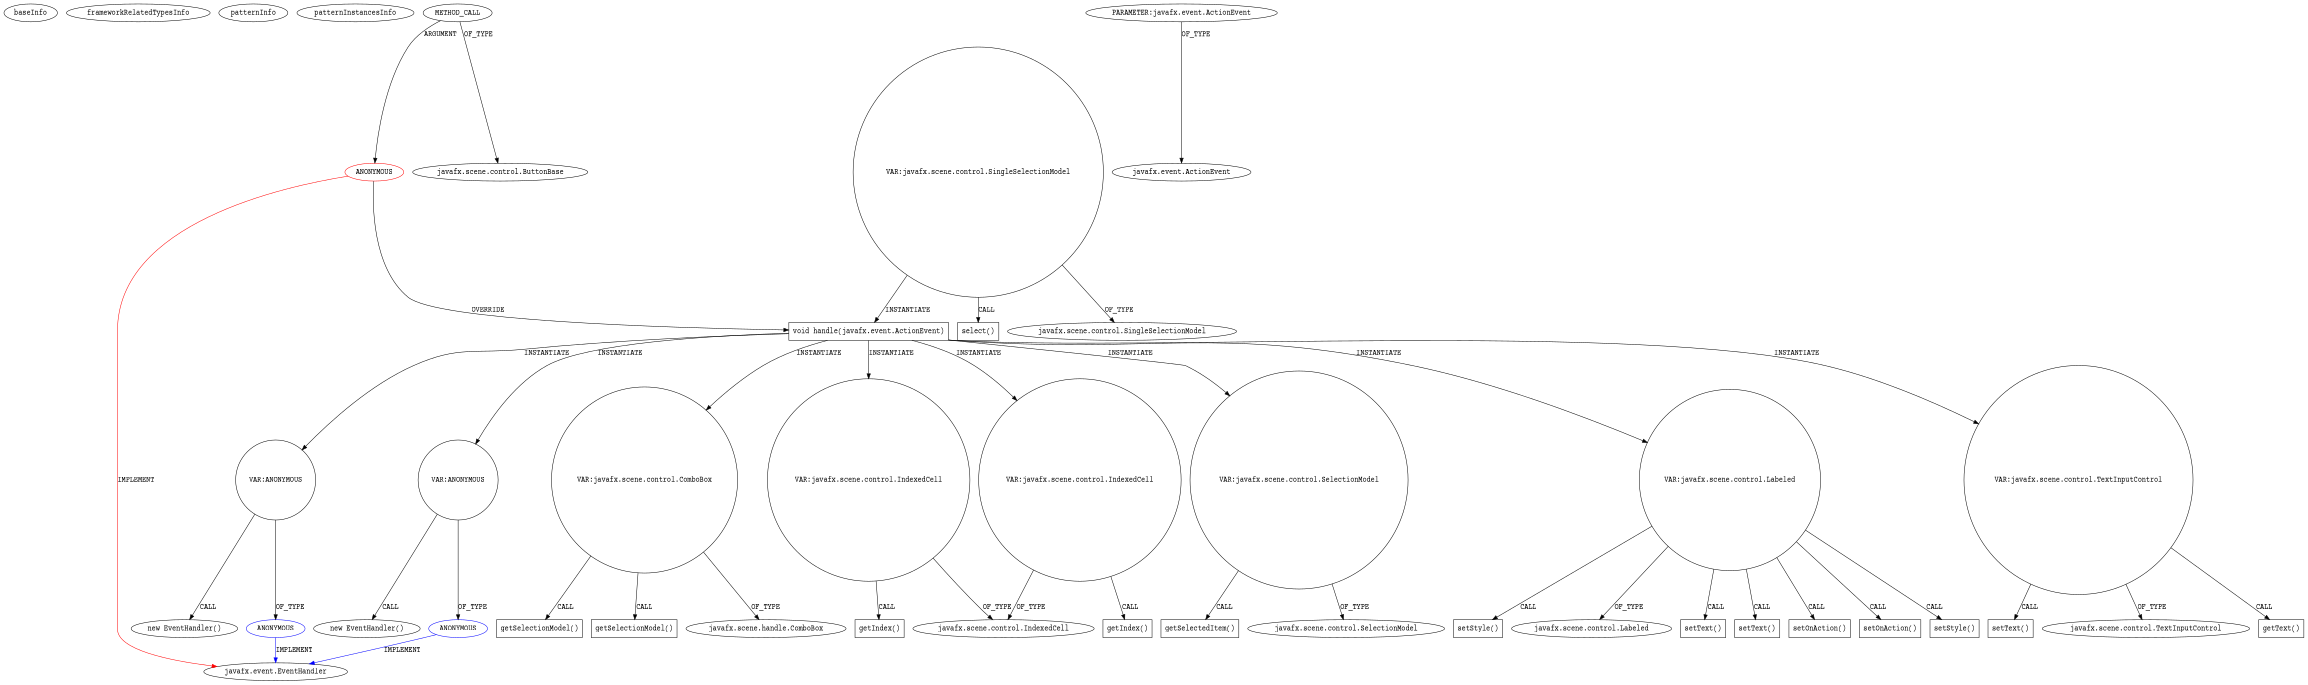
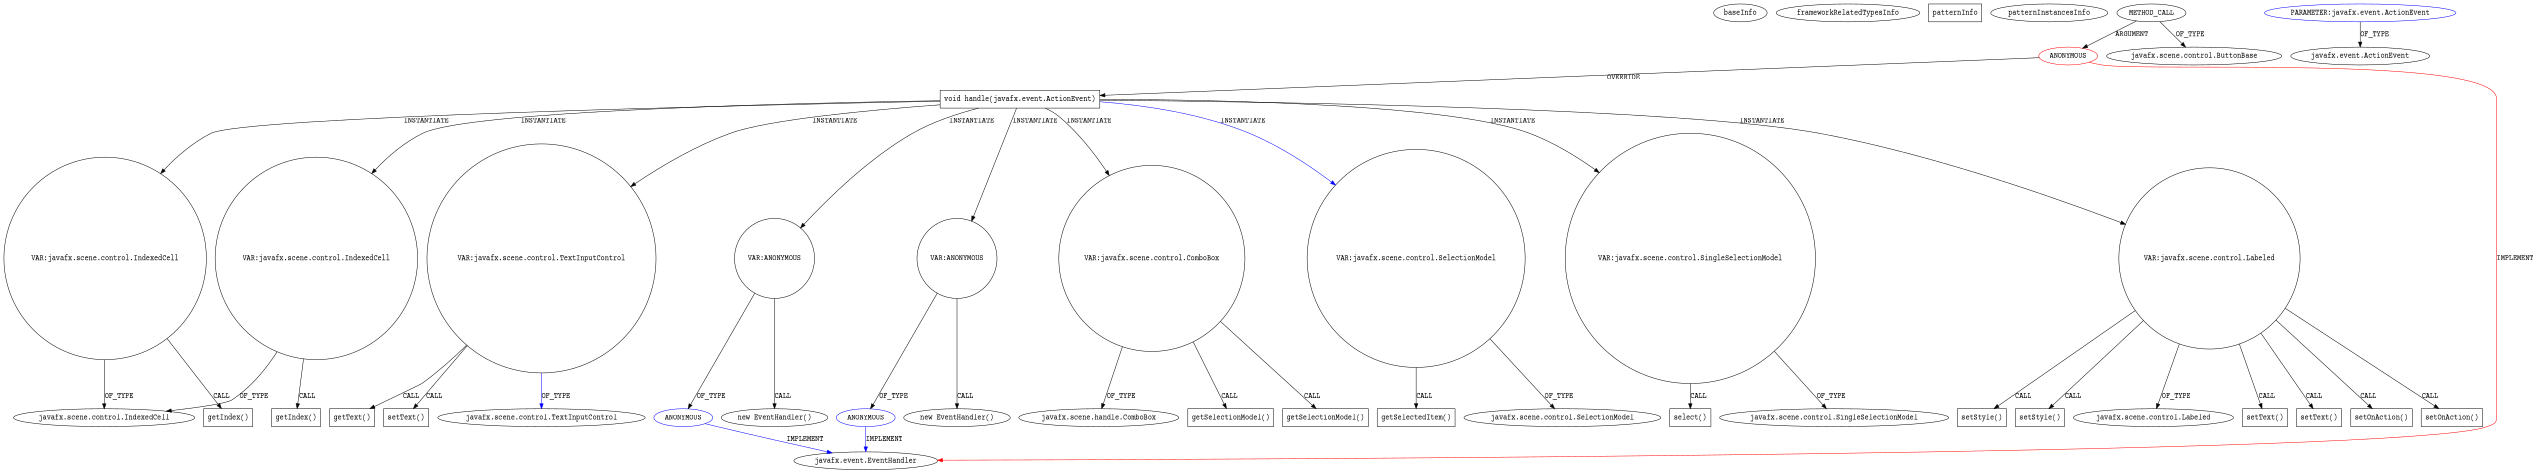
(253, 13) -> (1955, 13)
(1182, 13) -> (2360, 13)
(892, 297) -> (1366, 108)
(1091, 355) -> (1222, 124)
(2133, 600) -> (541, 388)
